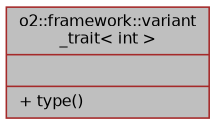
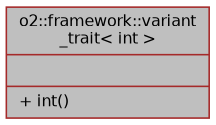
(52, 101) -> (44, 101)
